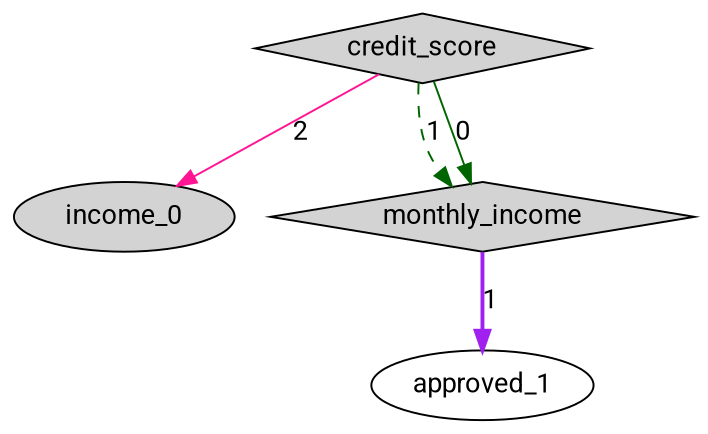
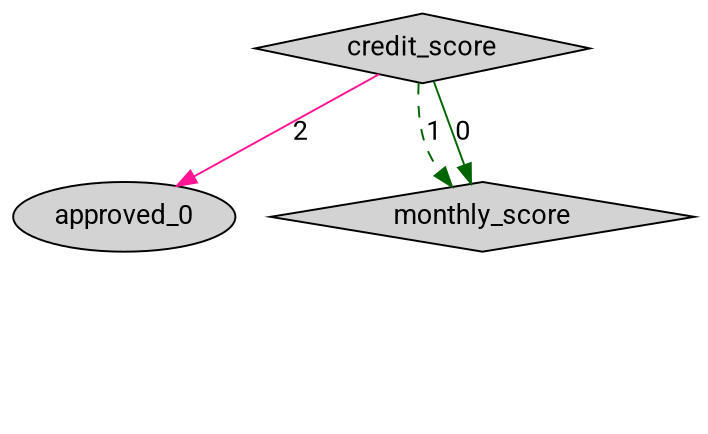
(124, 217) -> (124, 217)
(482, 217) -> (482, 217)
(482, 385) -> none
